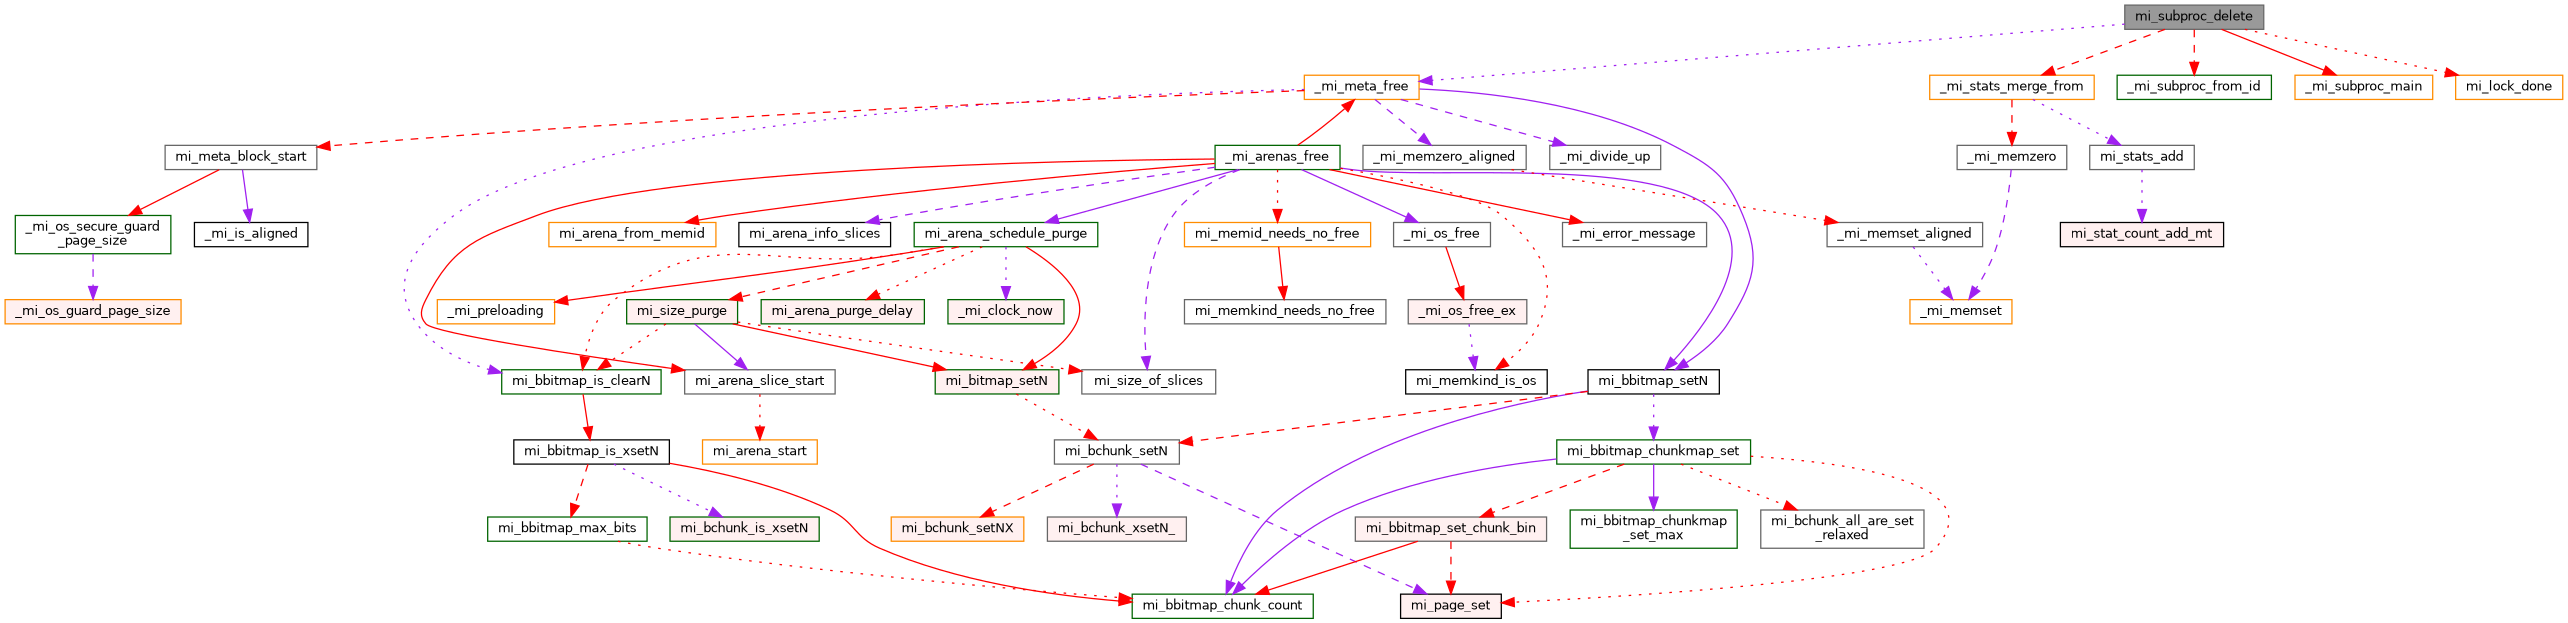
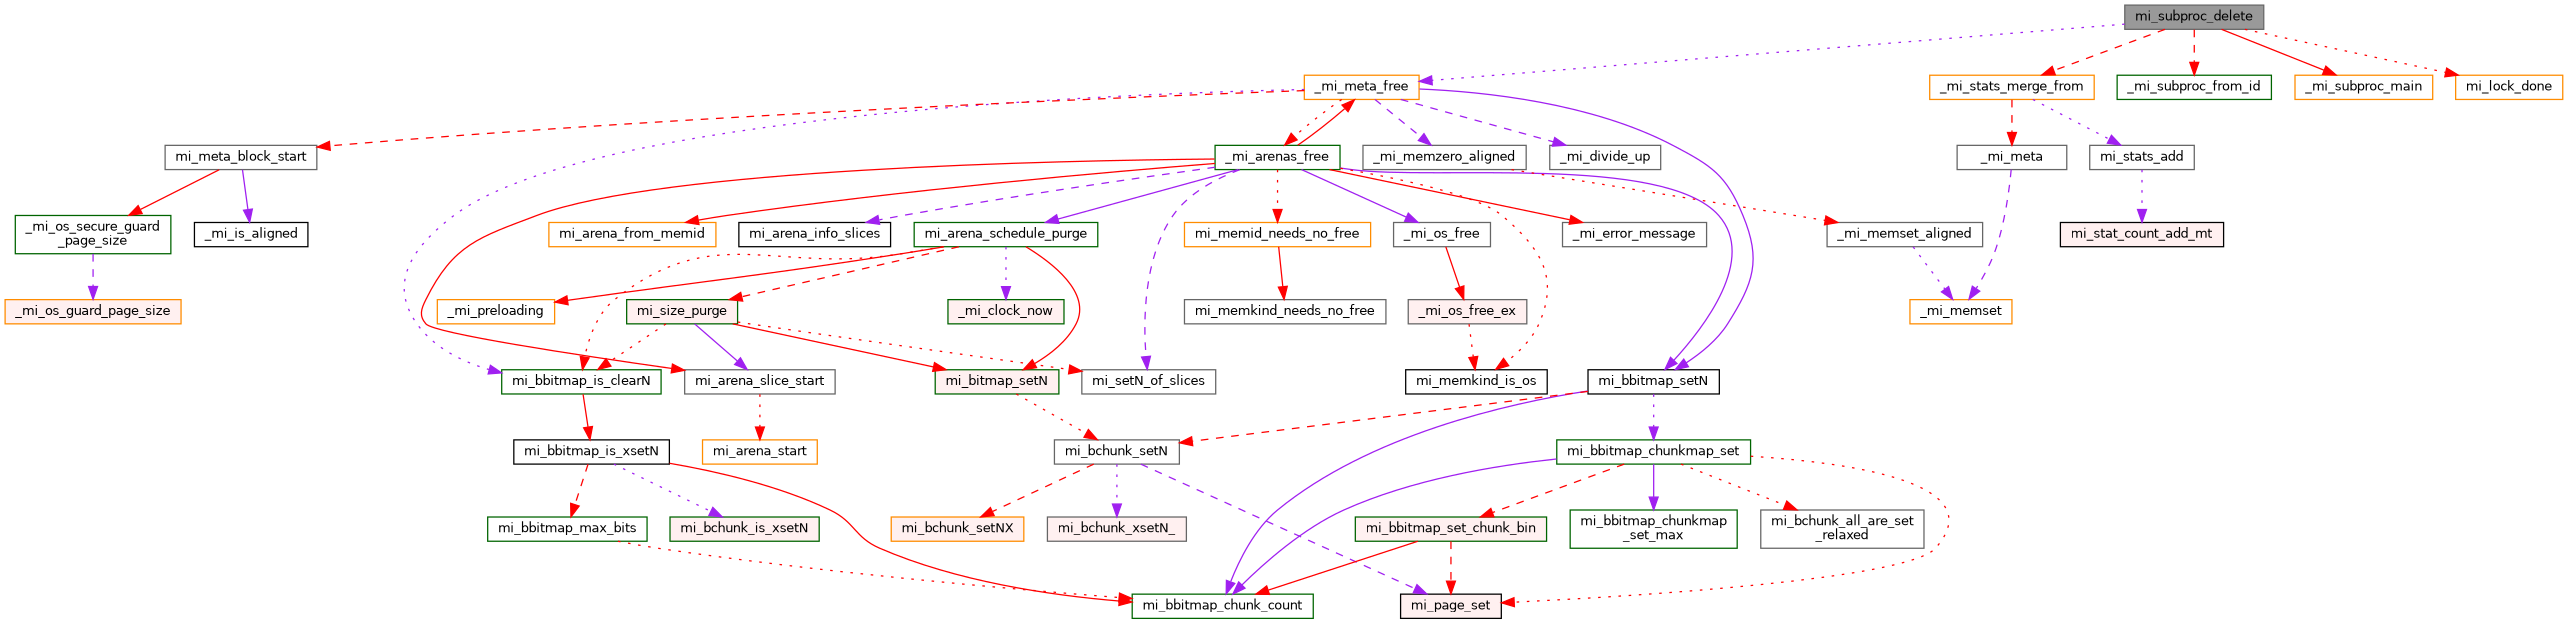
none -> (1318, 117)
(2012, 157) -> (2012, 157)
(843, 312) -> none
(1471, 340) -> (1471, 340)
(1149, 382) -> (1149, 382)
(1451, 529) -> (1451, 529)
